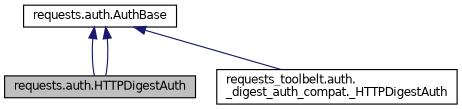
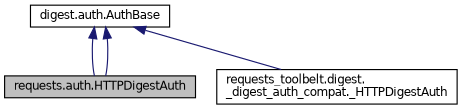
(100, 16) -> (100, 16)
(337, 87) -> (337, 87)
